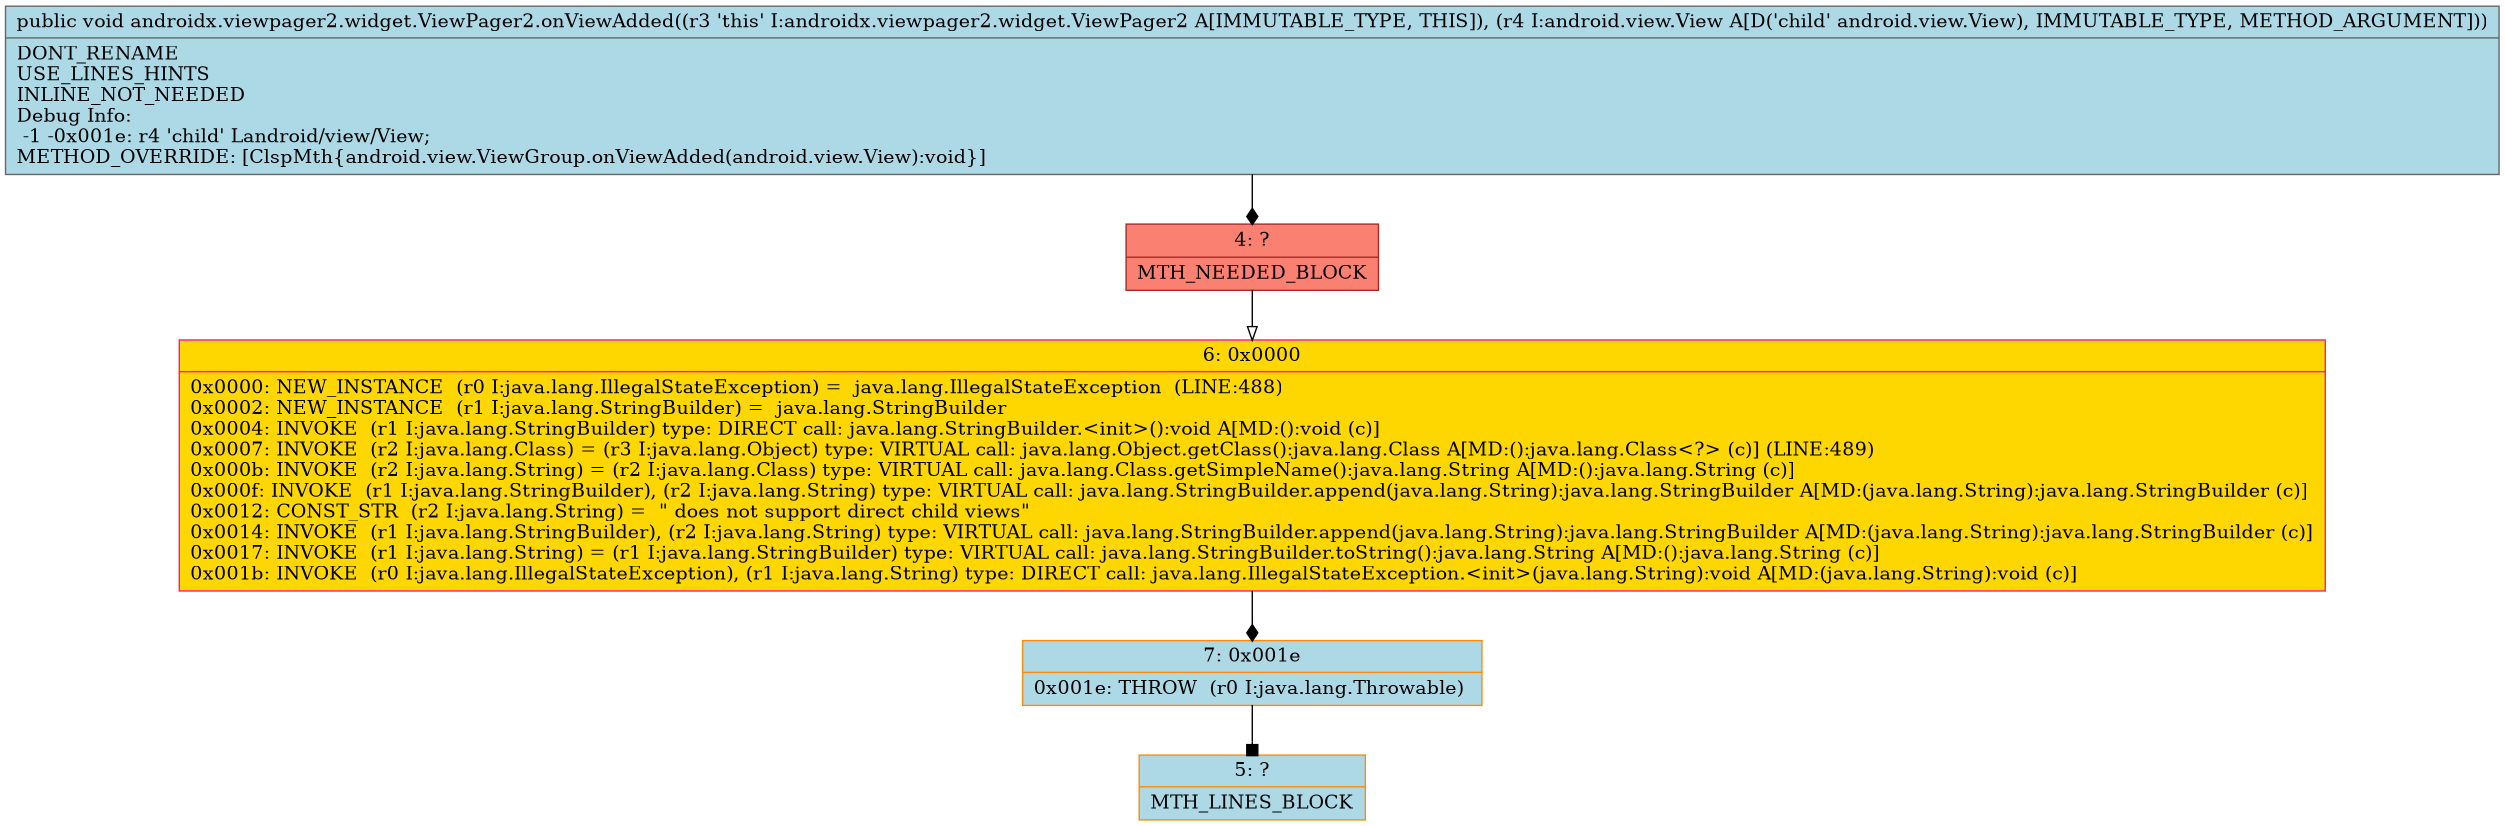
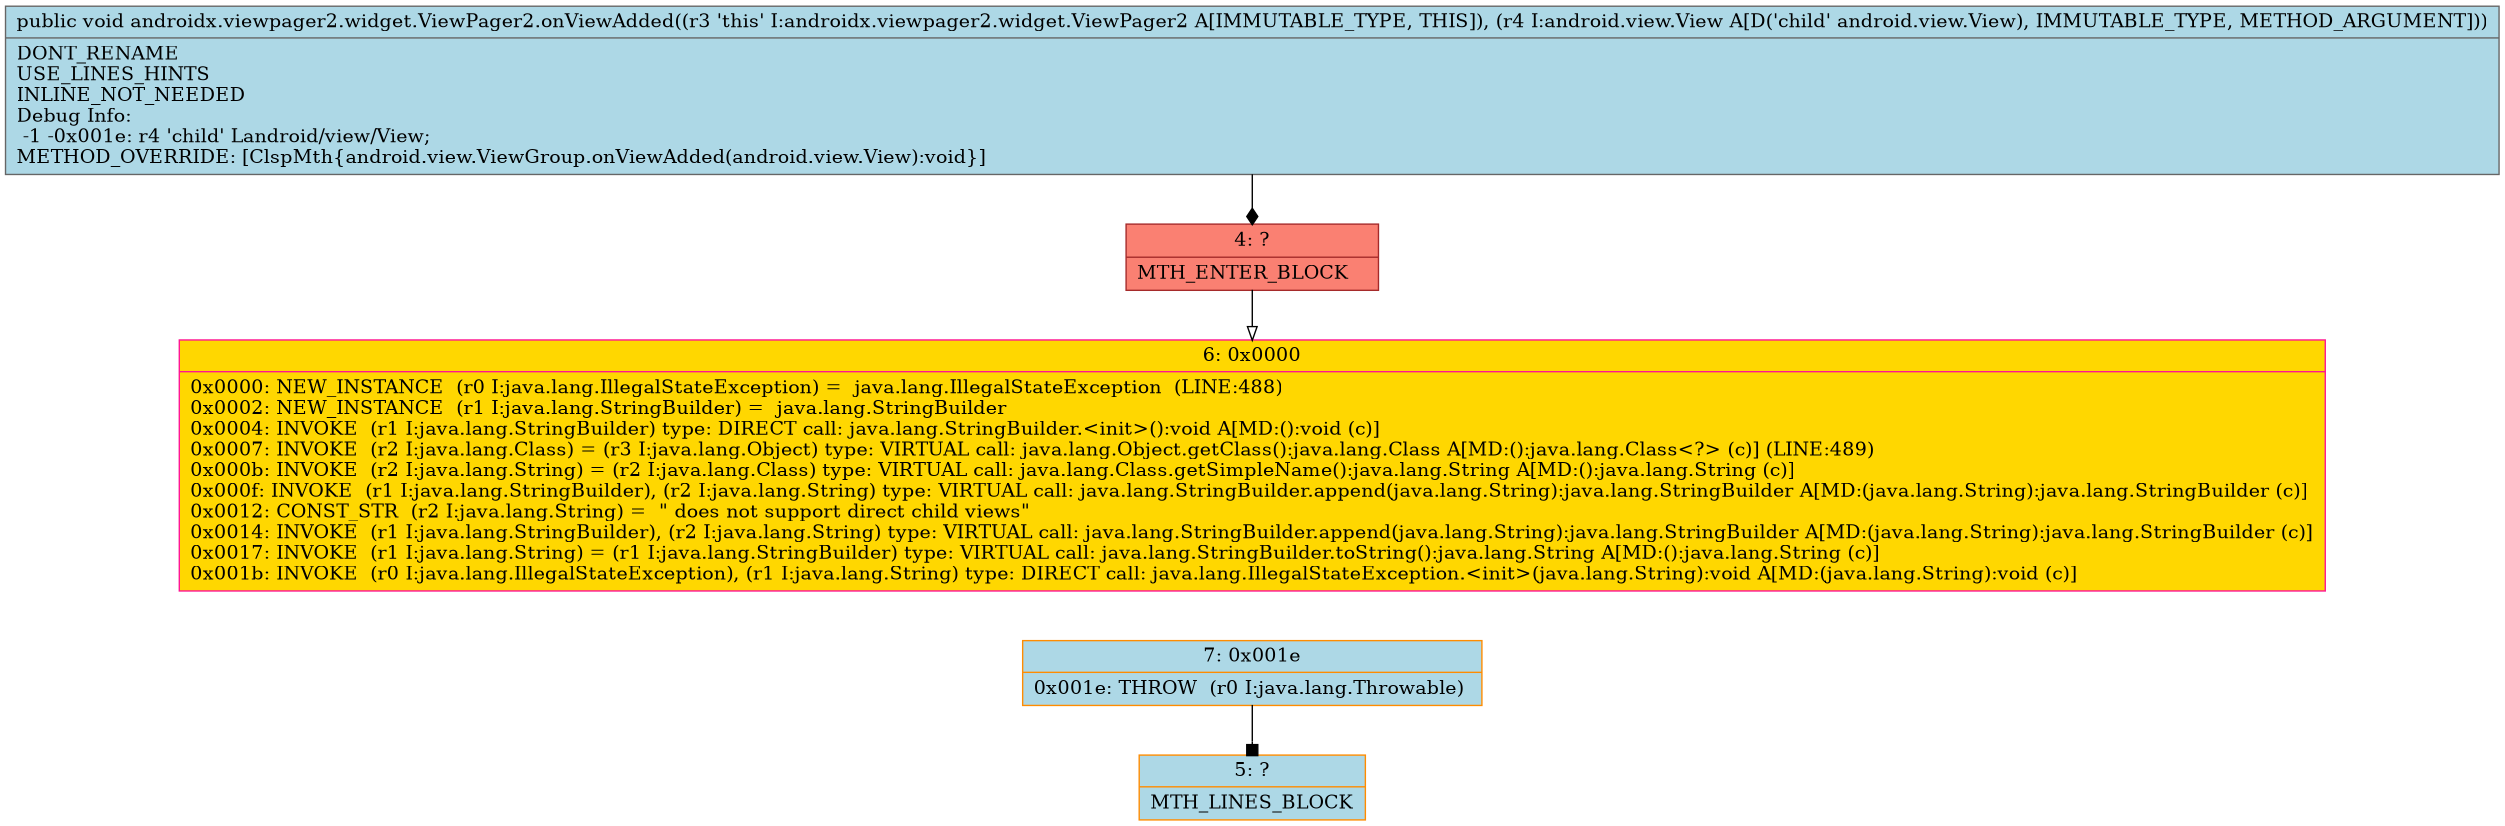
(1252, 273) -> (1243, 273)
(1252, 608) -> none
